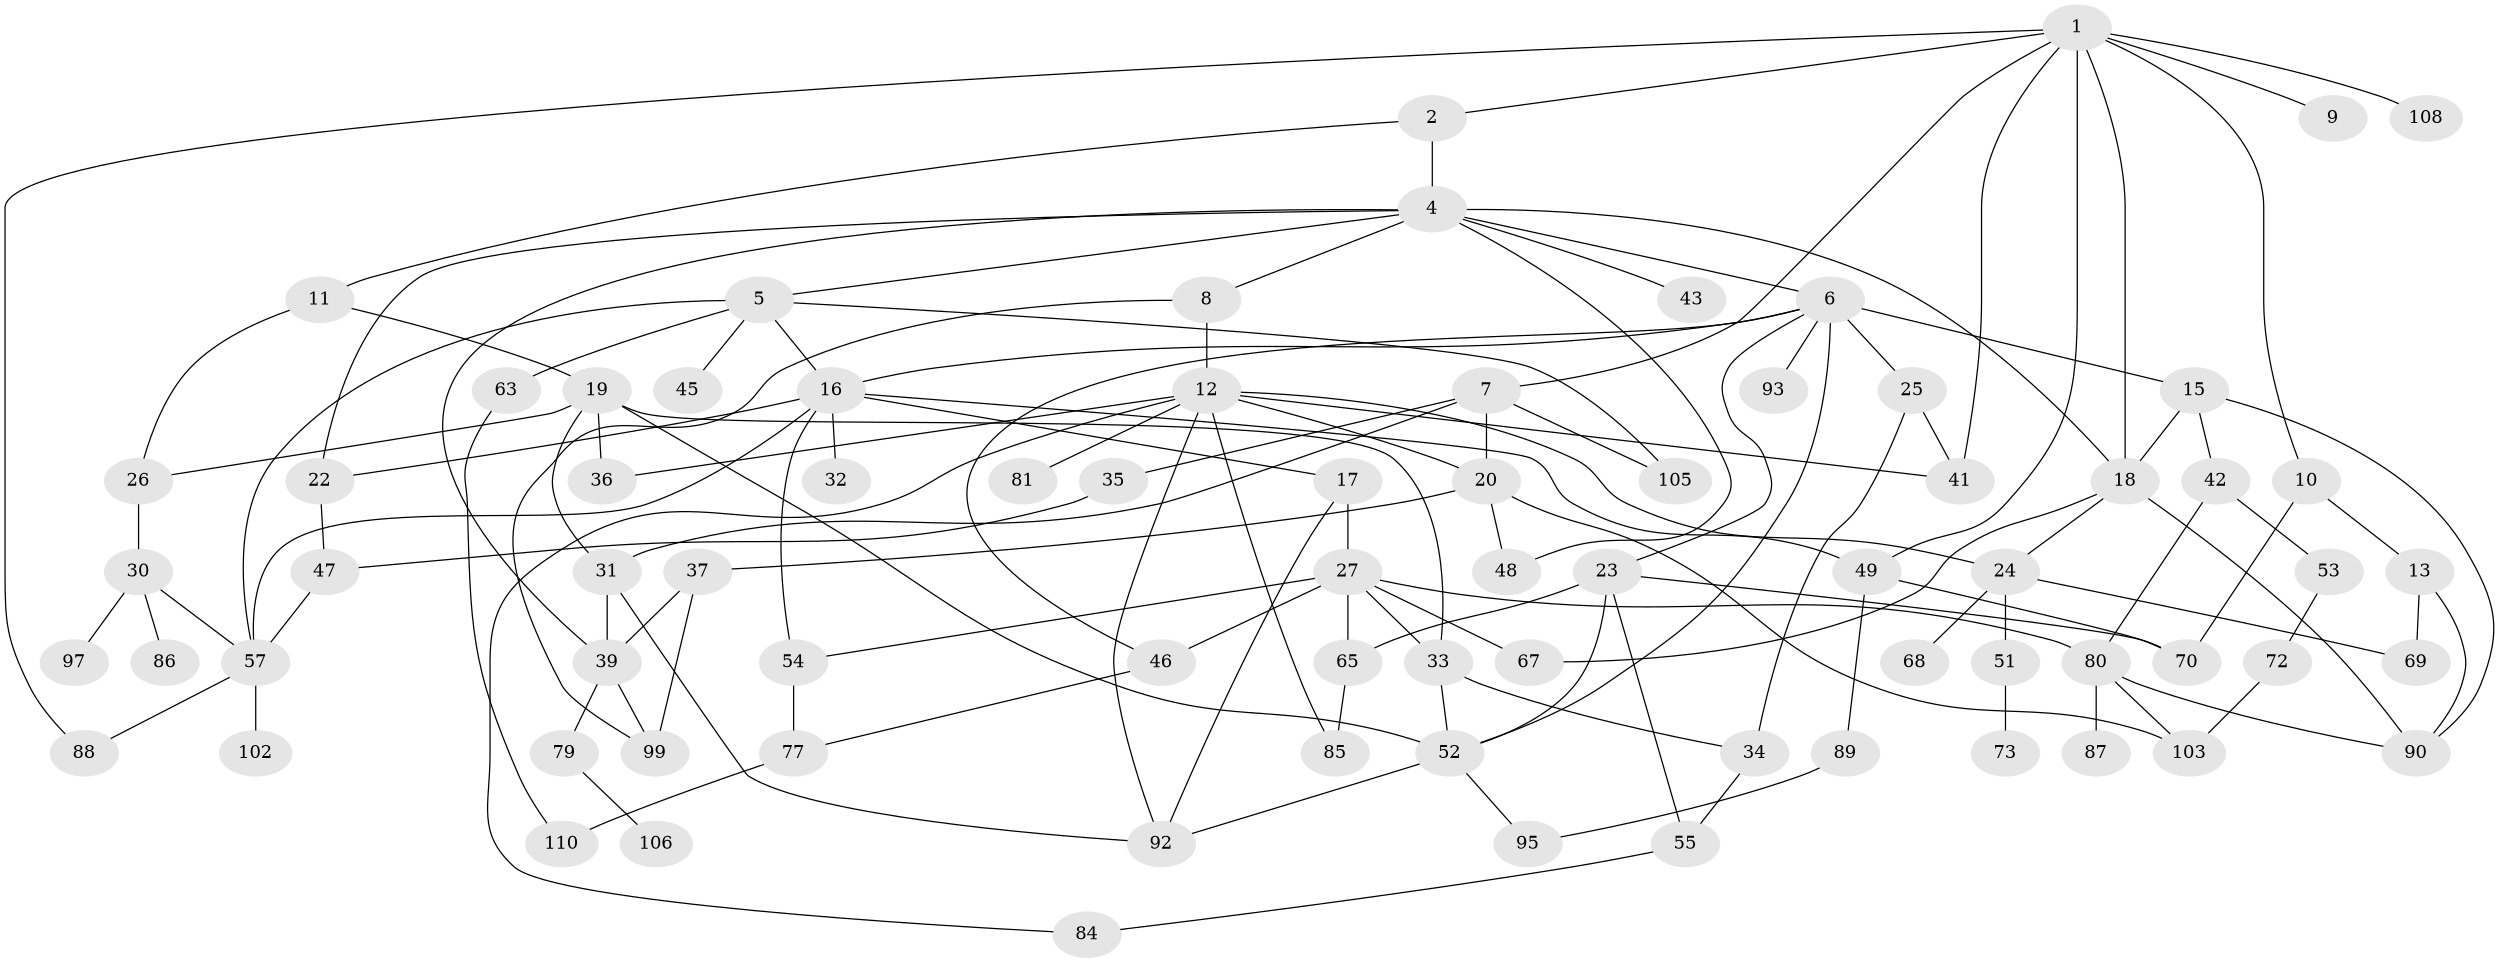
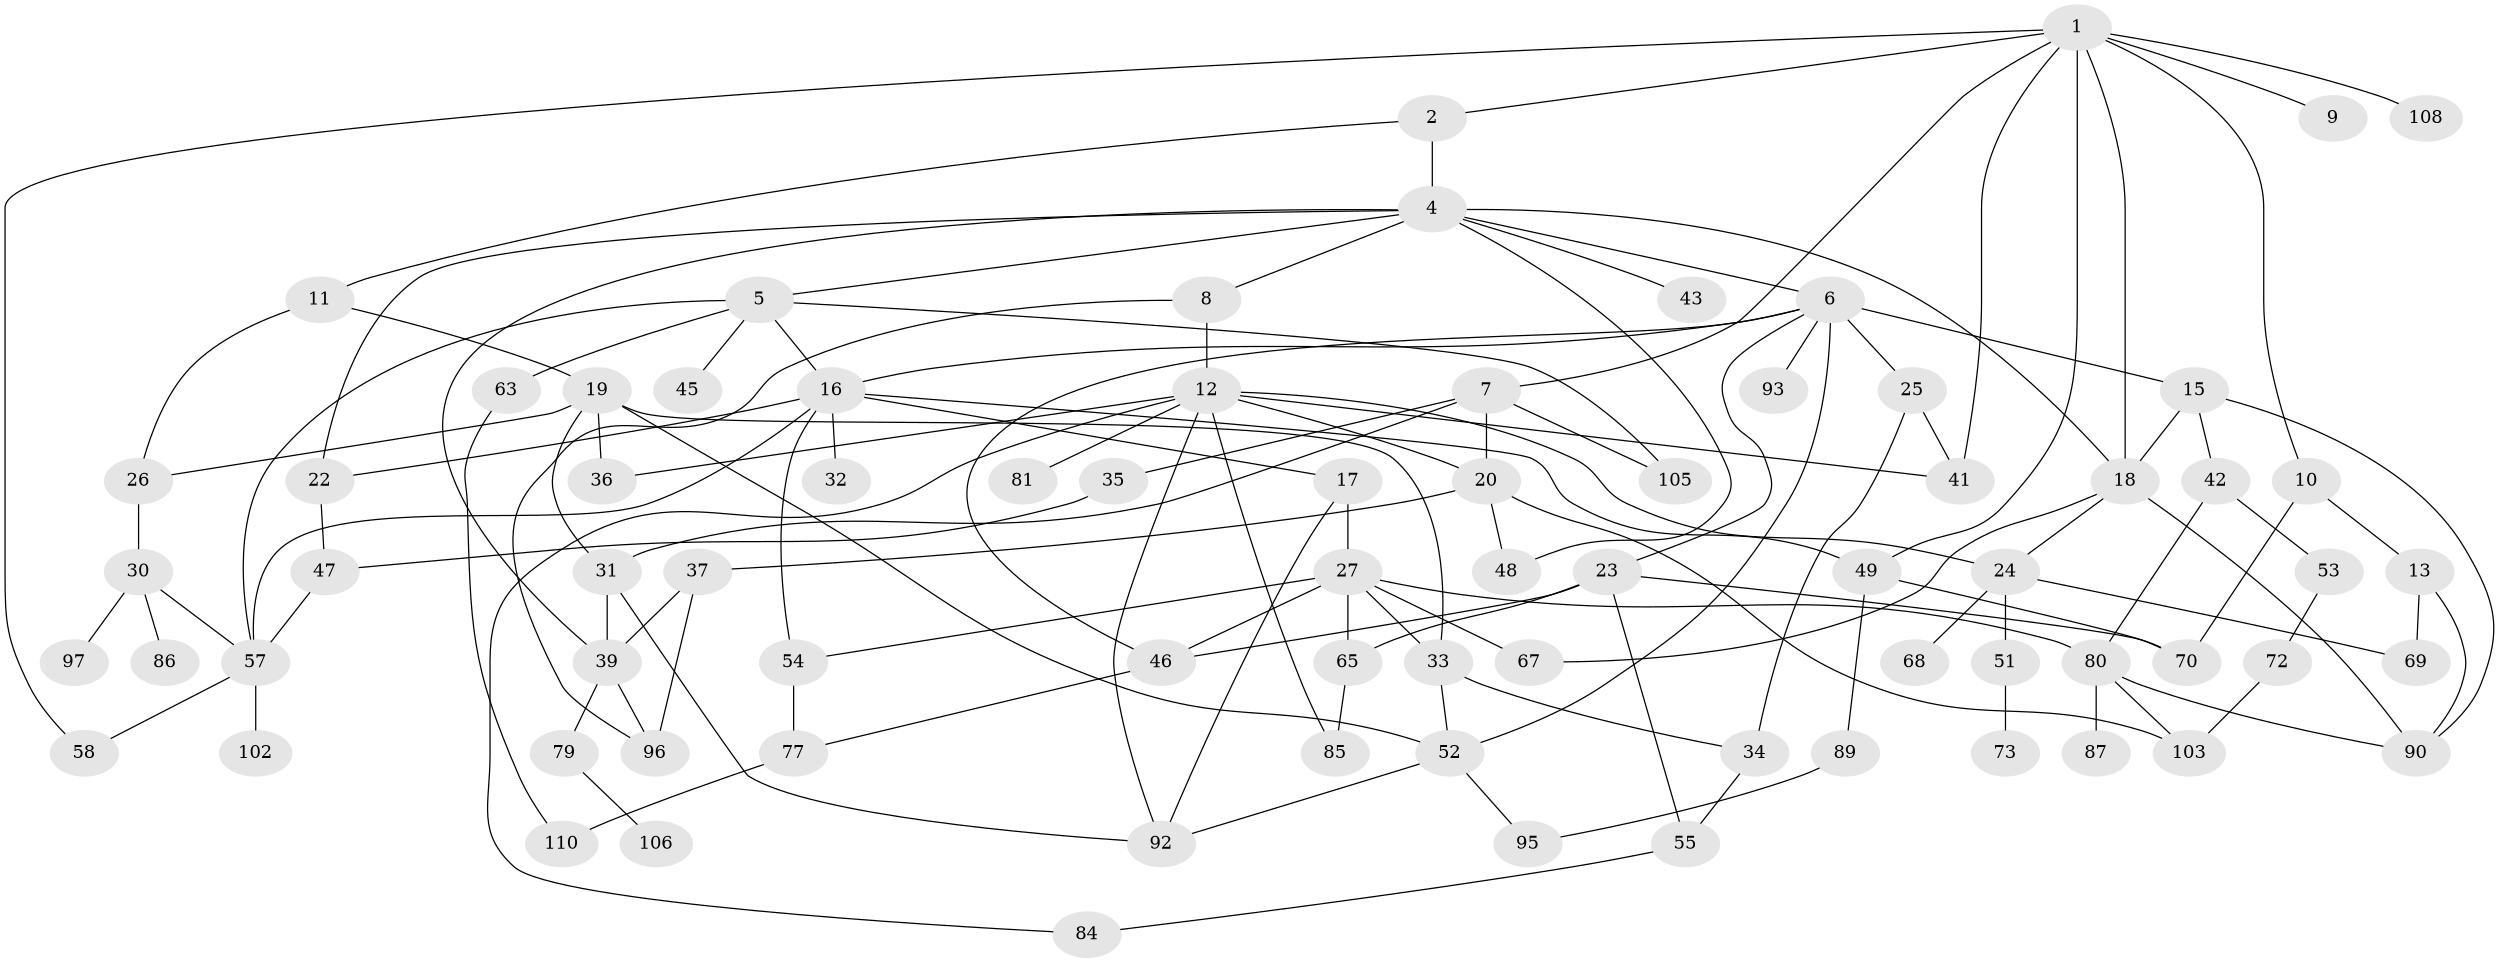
(1570, 691) -> (1388, 625)
(84, 753) -> (84, 753)
(655, 753) -> (655, 753)
